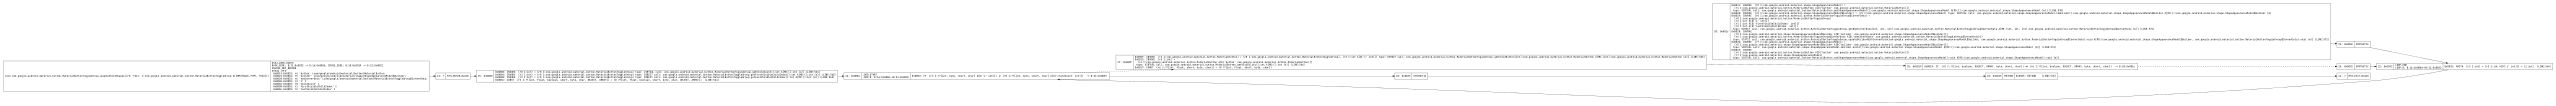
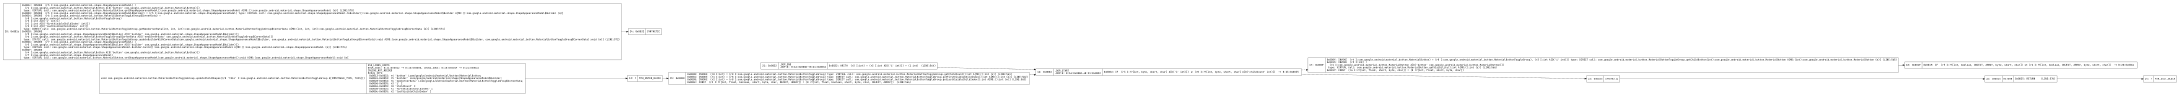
(2408, 55) -> none
(2354, 66) -> none
